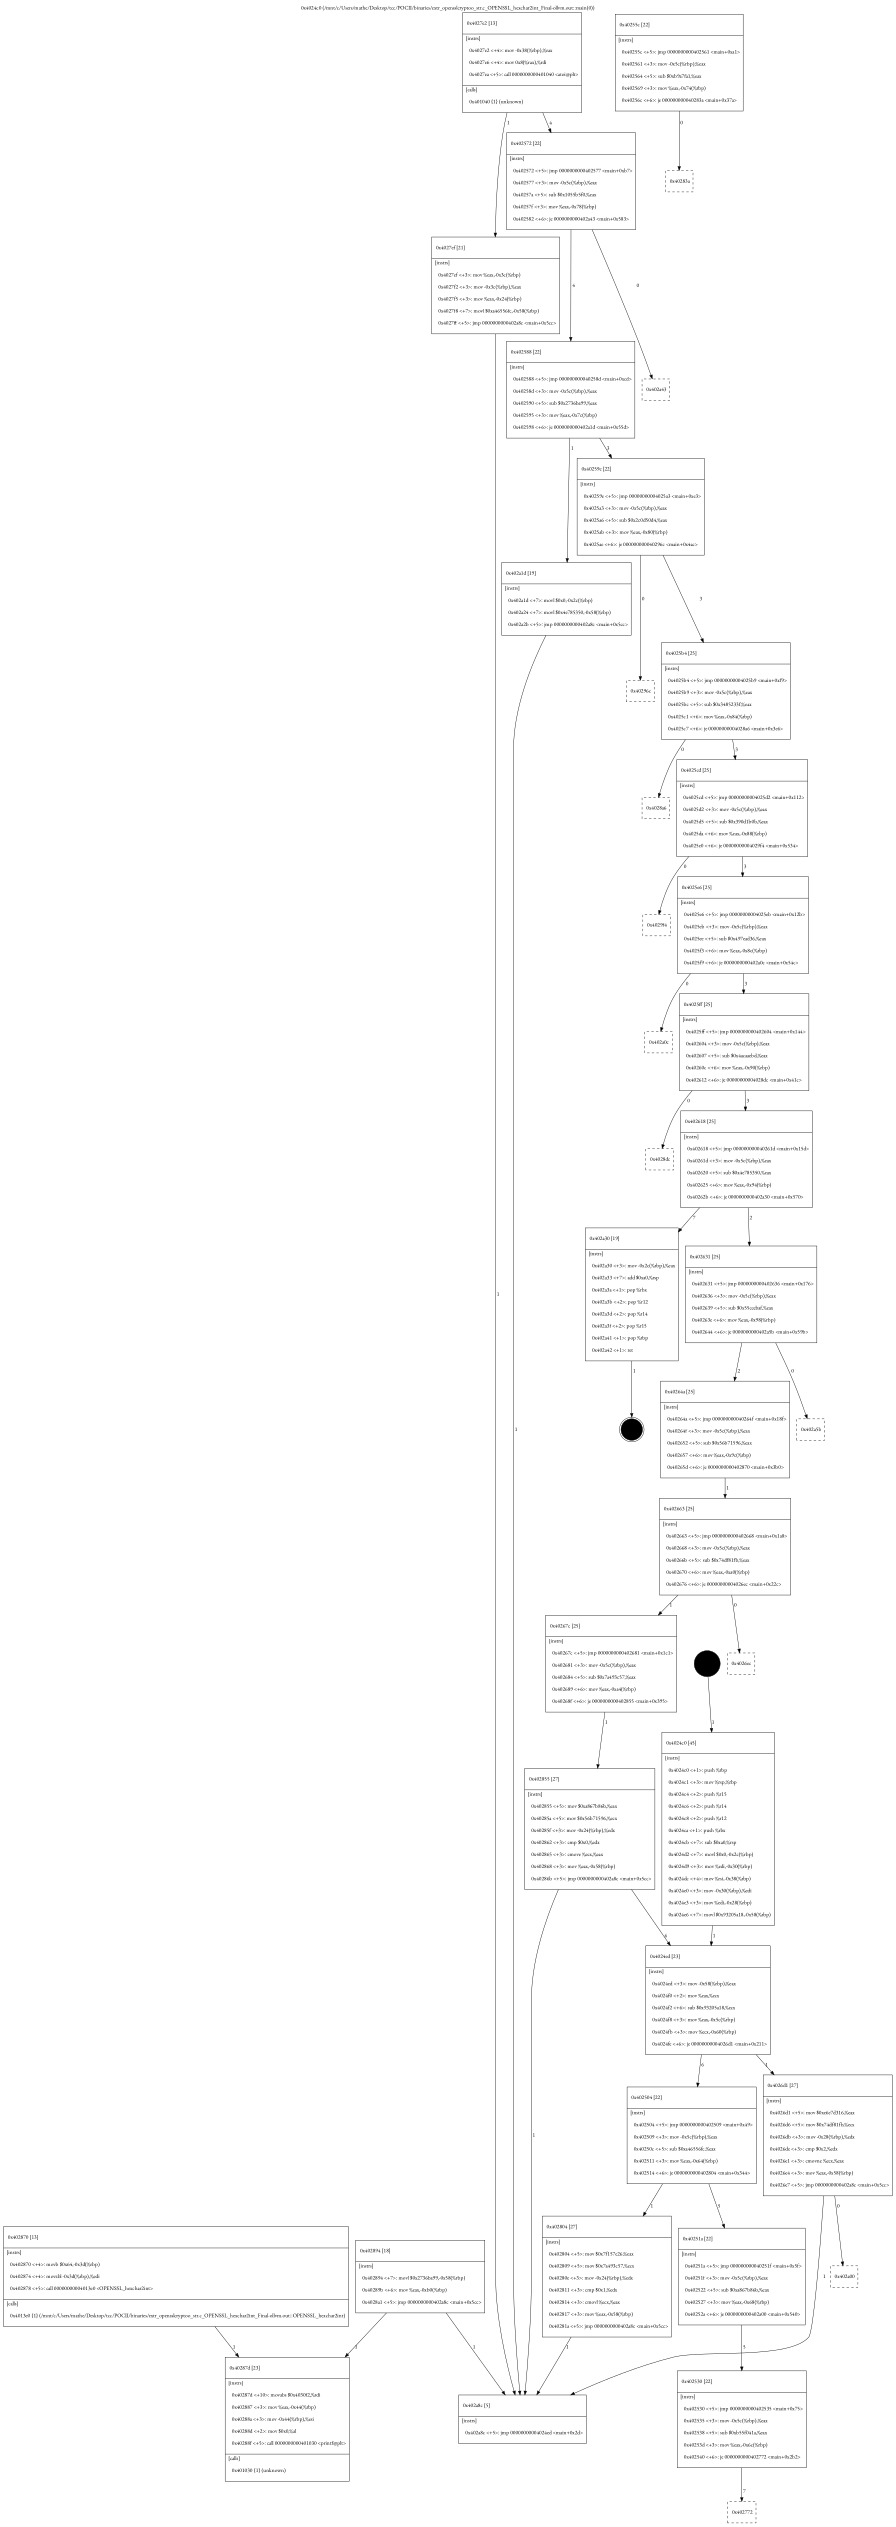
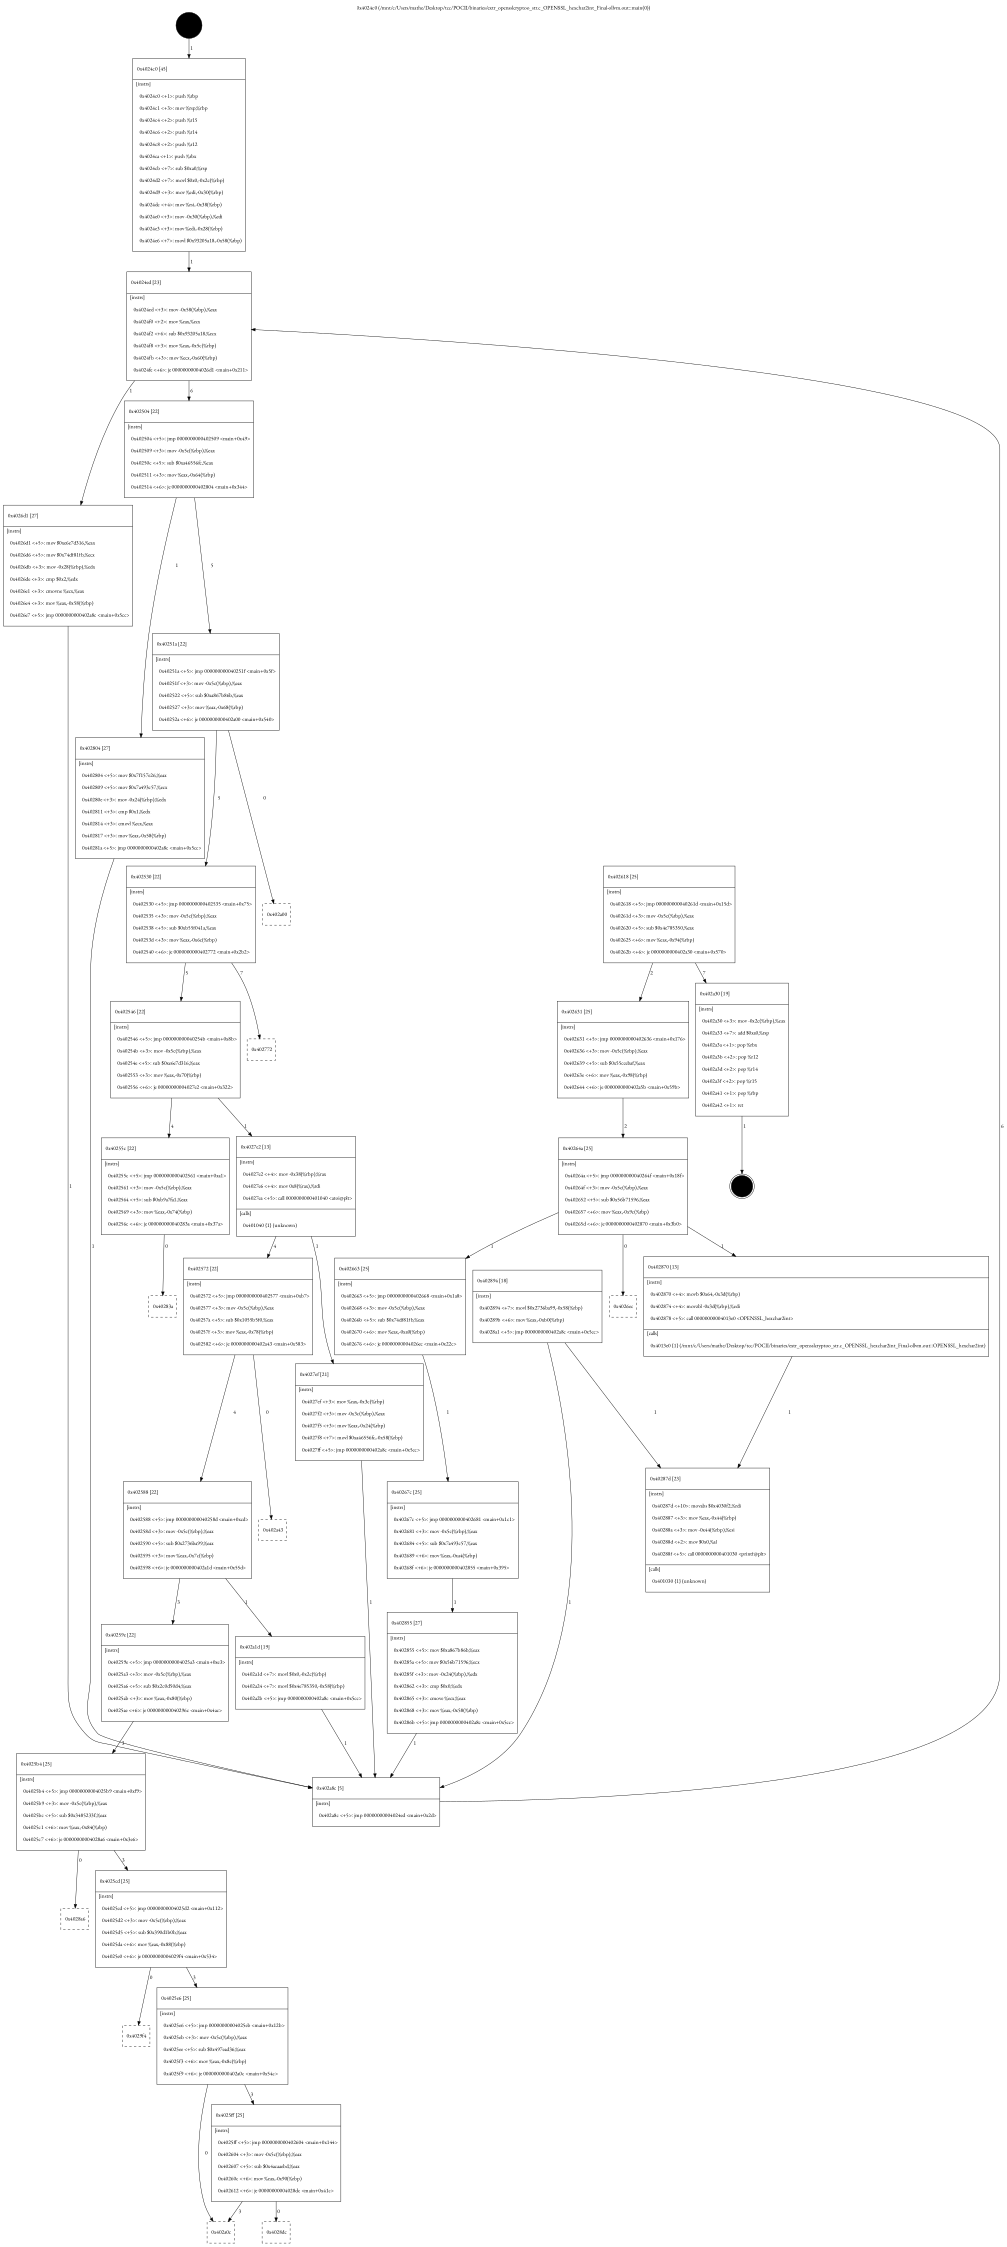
(640, 691) -> none
none -> (175, 1050)
(745, 1099) -> (236, 2210)
none -> (710, 1240)
(811, 1430) -> none
(735, 1622) -> (623, 1263)
(650, 1916) -> (1000, 978)
(839, 2229) -> (251, 815)
